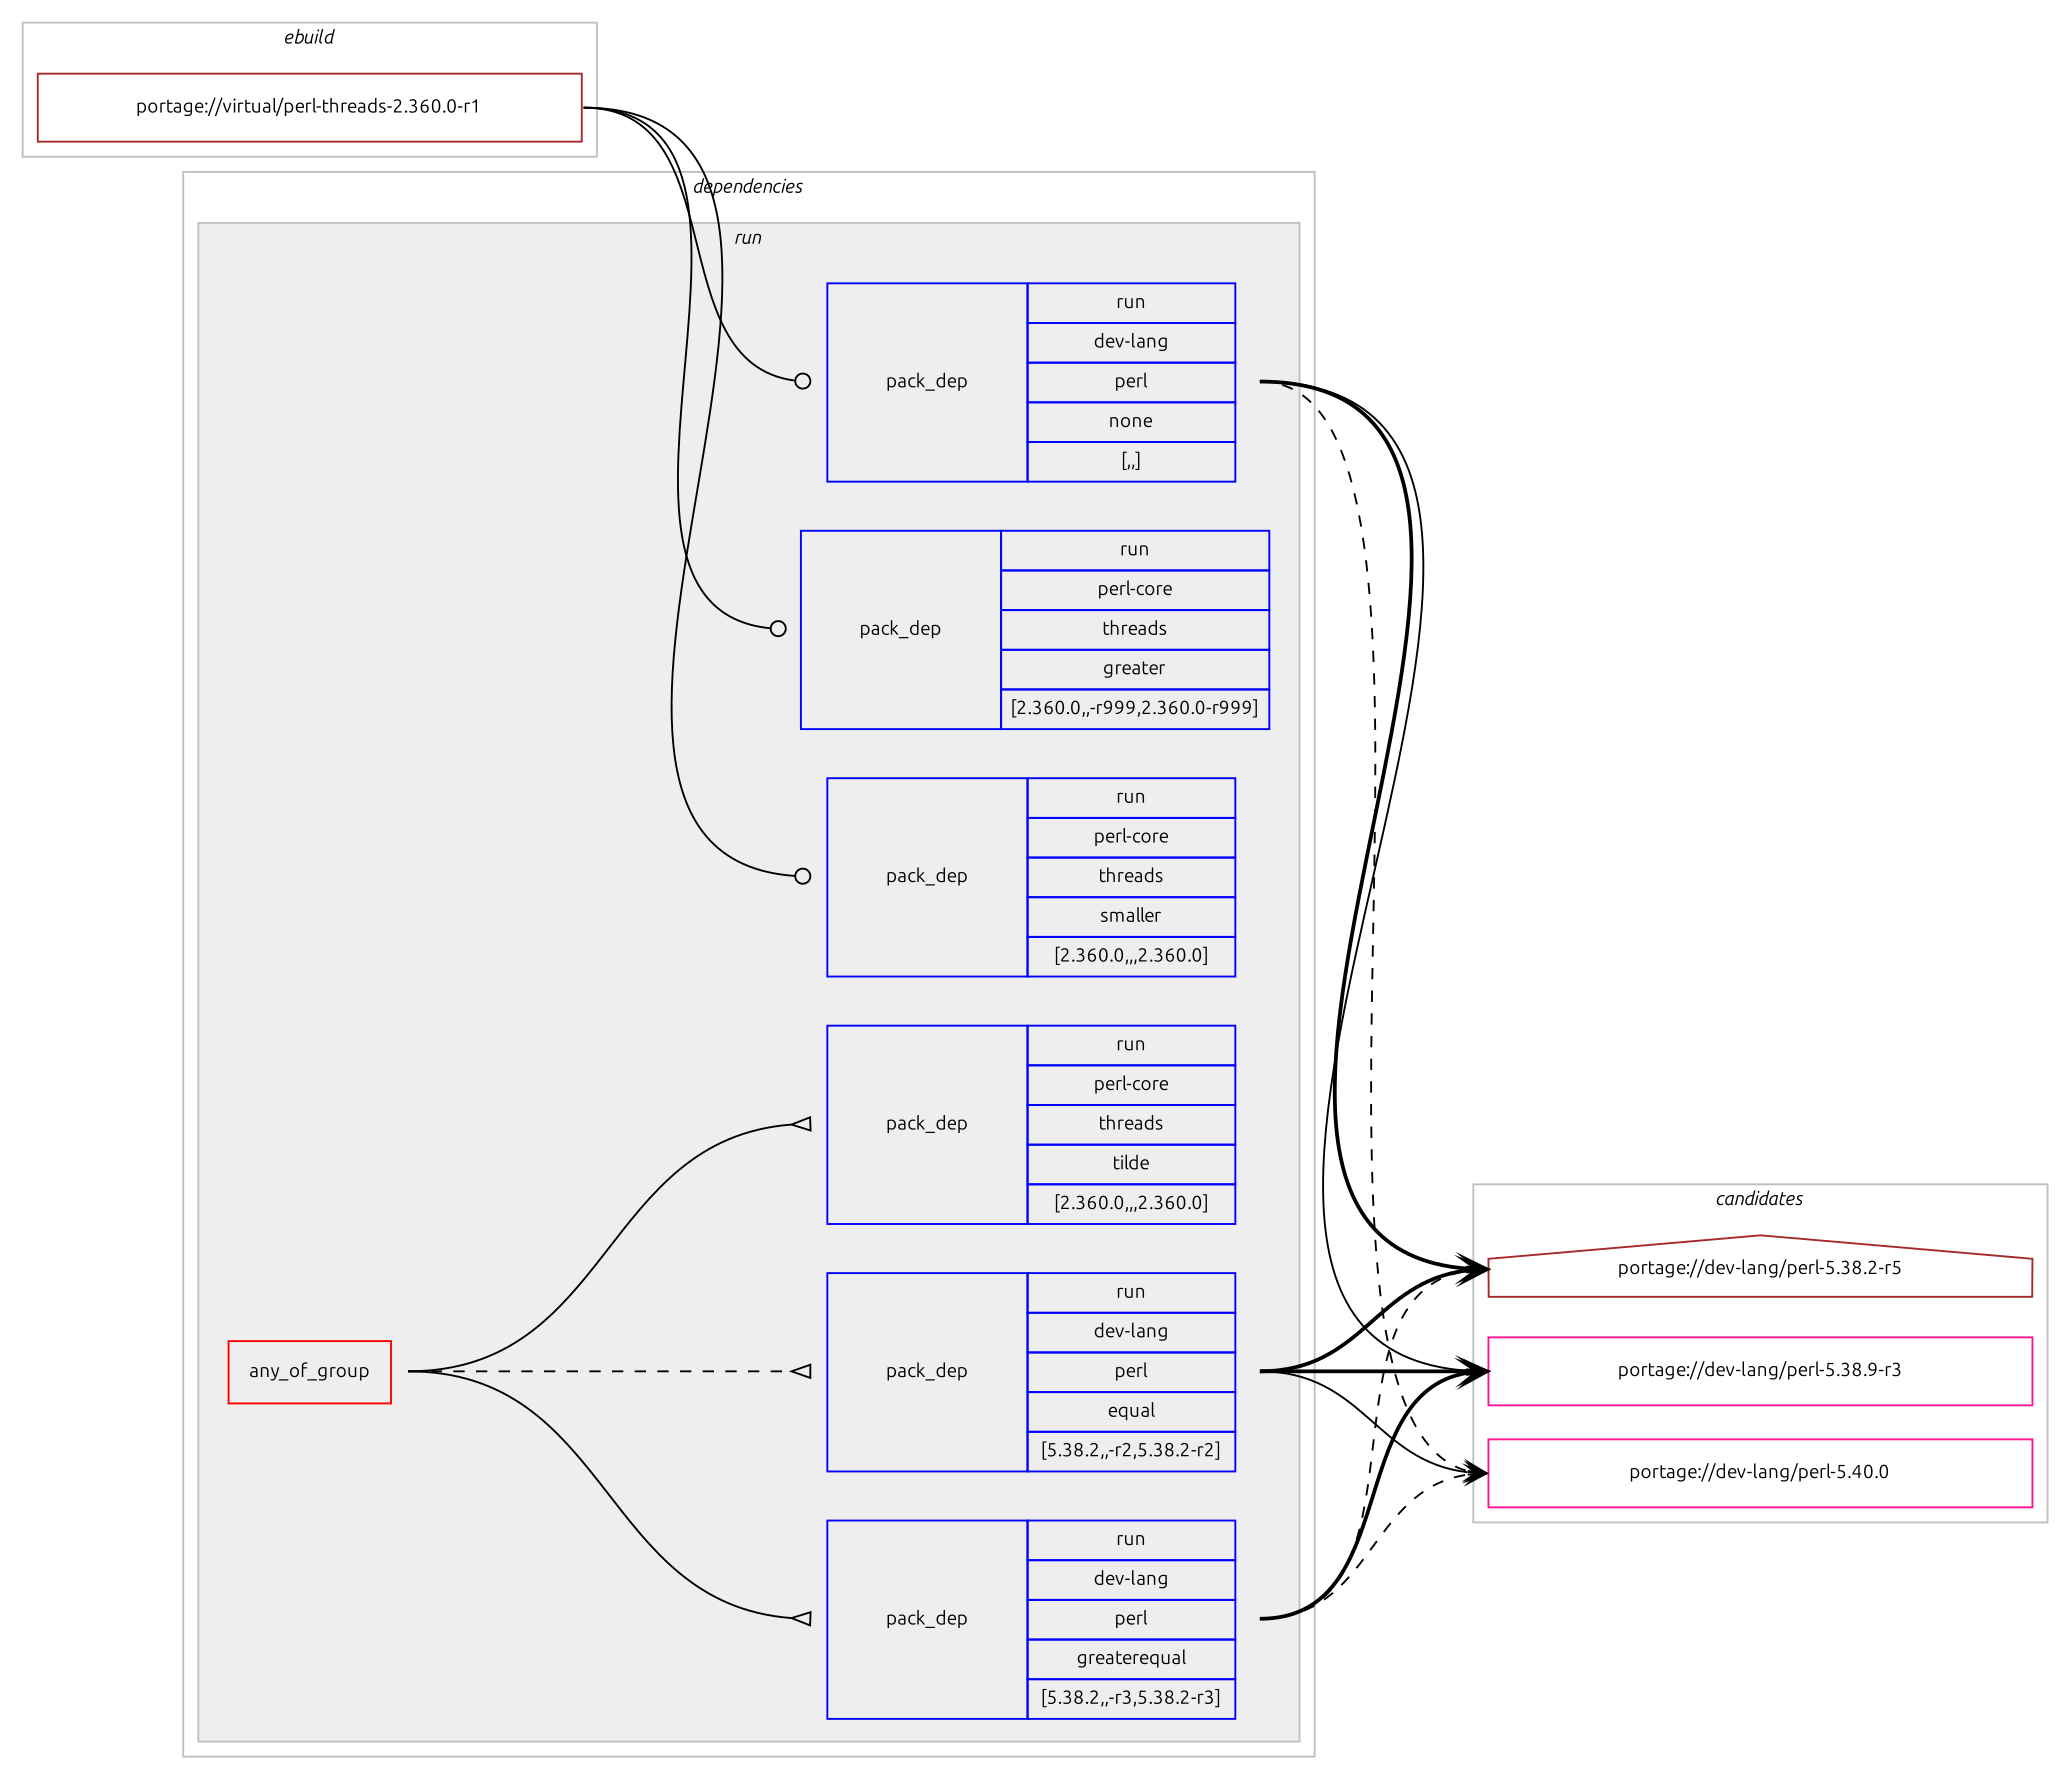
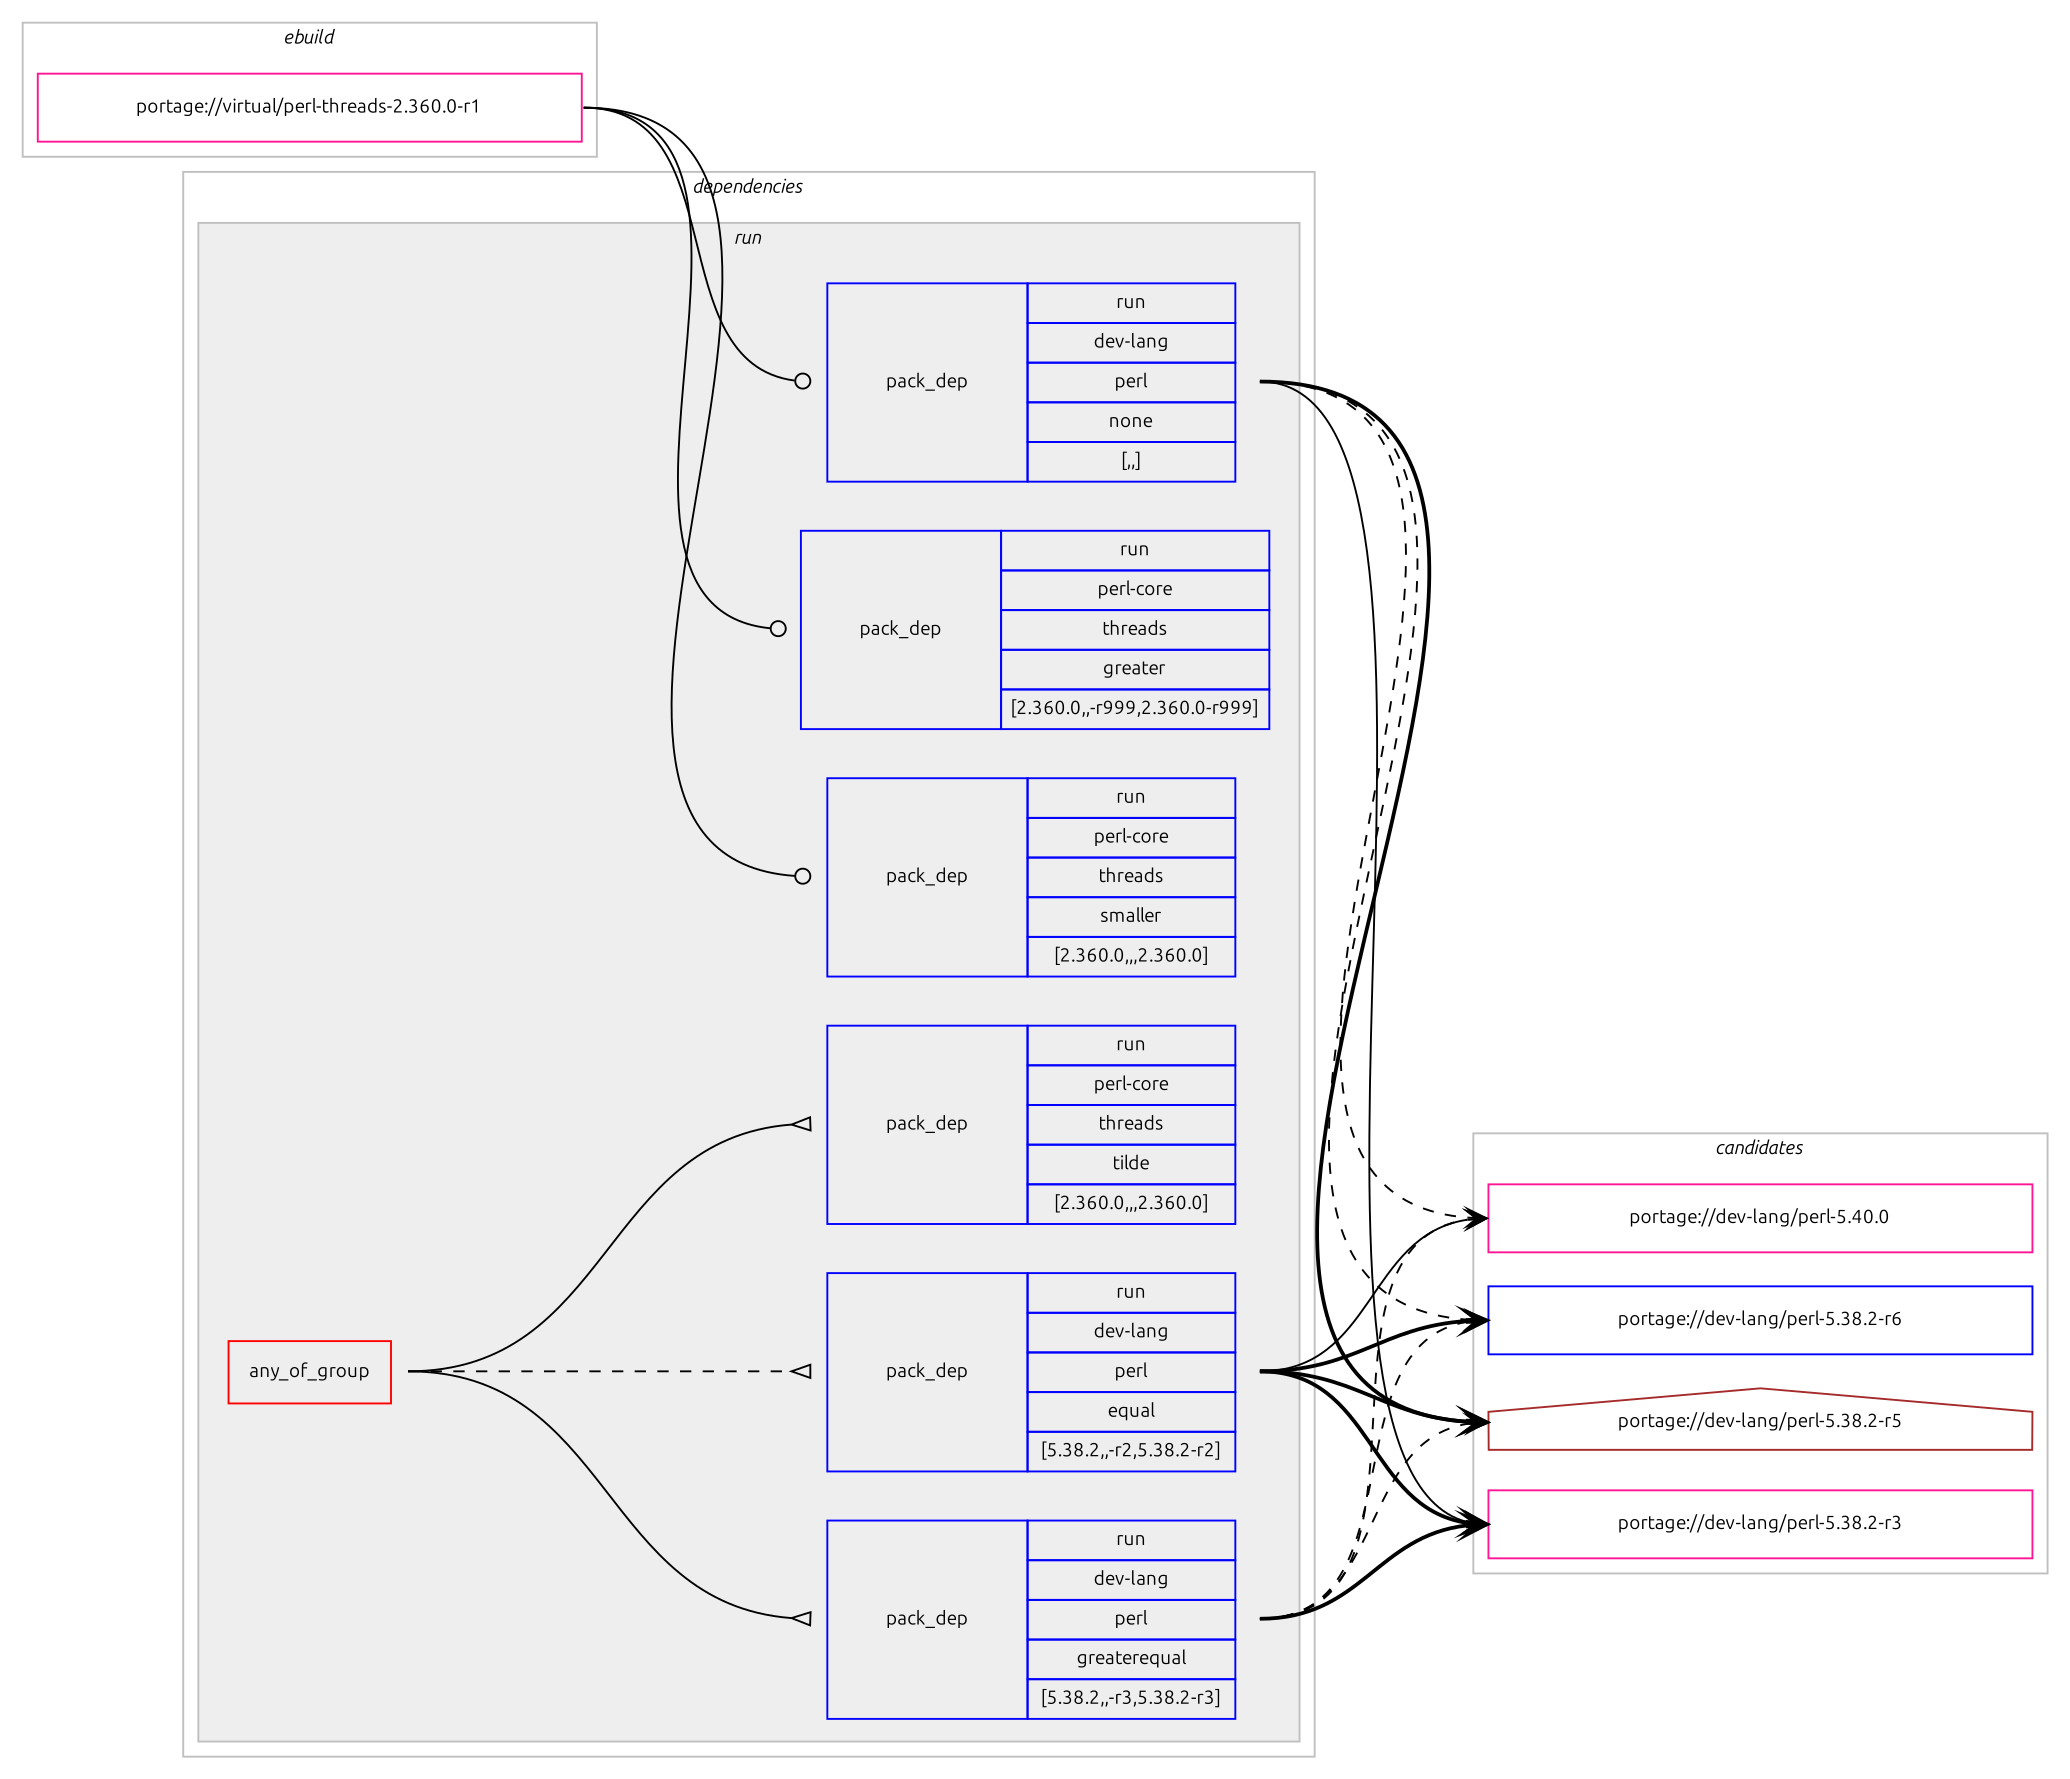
(310, 108) -> (310, 108)
none -> (1760, 1320)
(1760, 1371) -> (1760, 1524)
